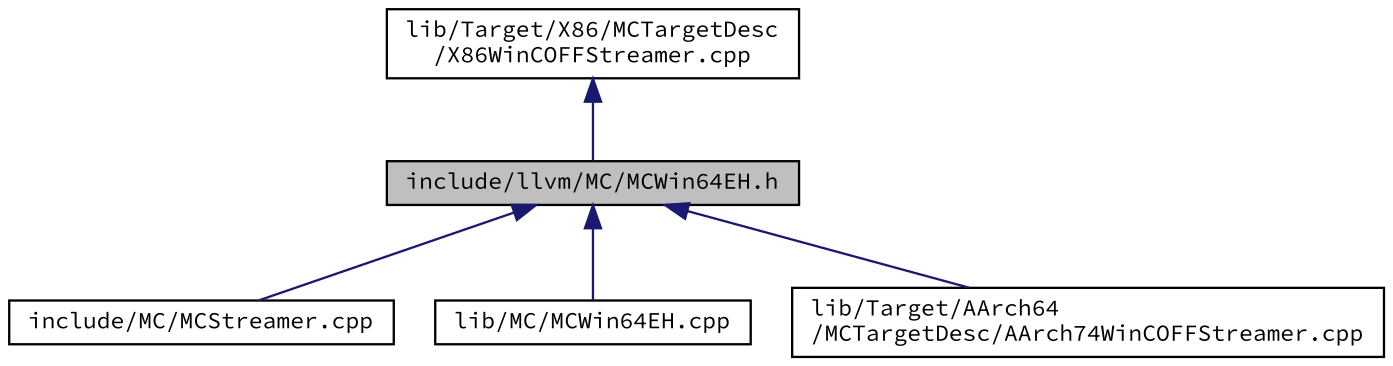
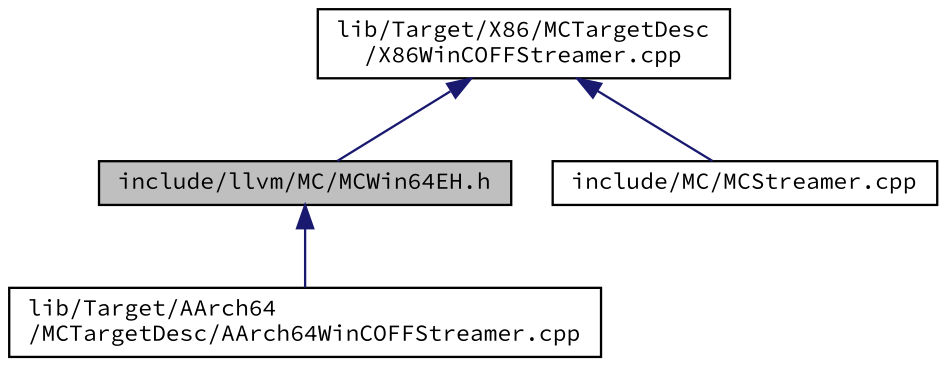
(386, 257) -> (655, 126)
(593, 322) -> none
(1088, 322) -> (305, 322)
